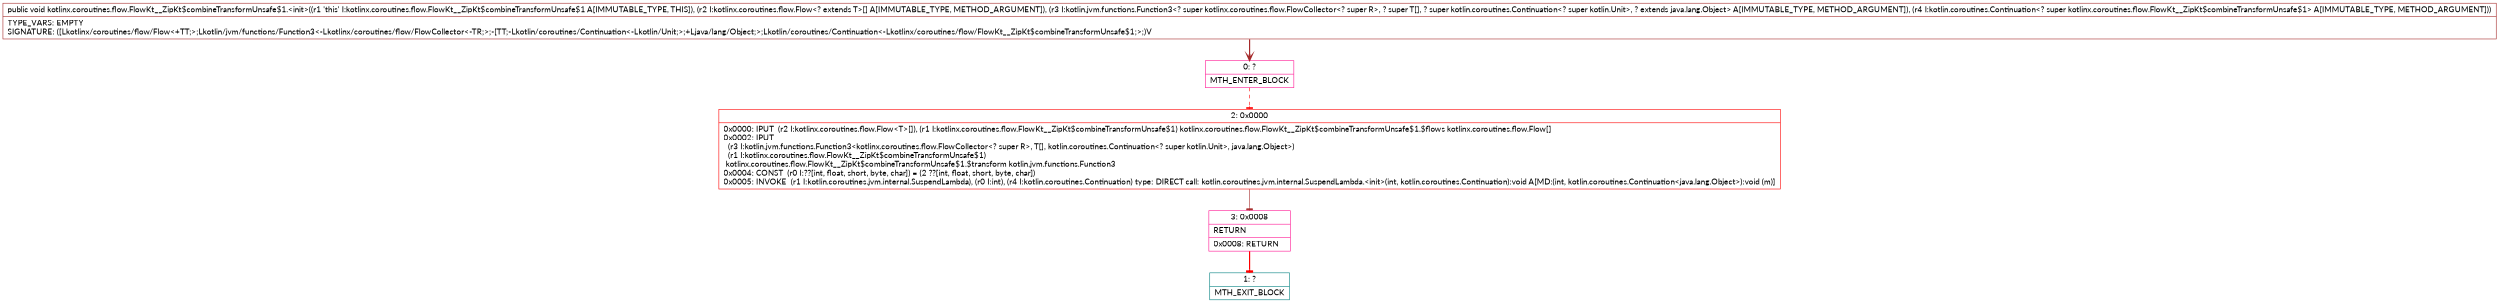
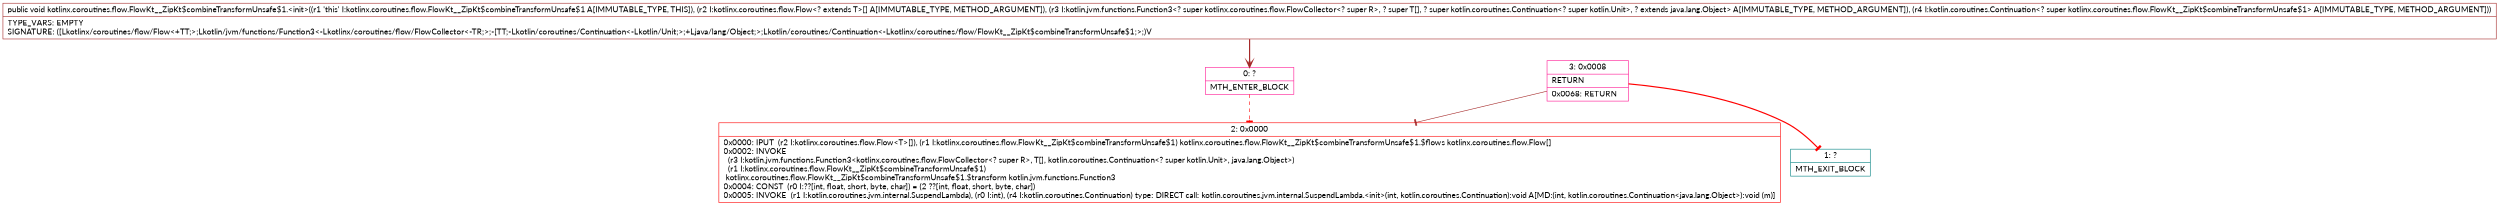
(751, 138) -> (757, 152)
(1250, 198) -> (1482, 107)
(1250, 244) -> (1588, 94)
